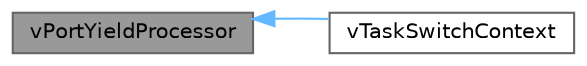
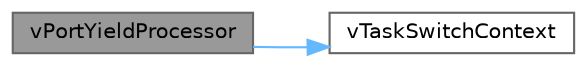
(302, 19) -> (280, 47)
